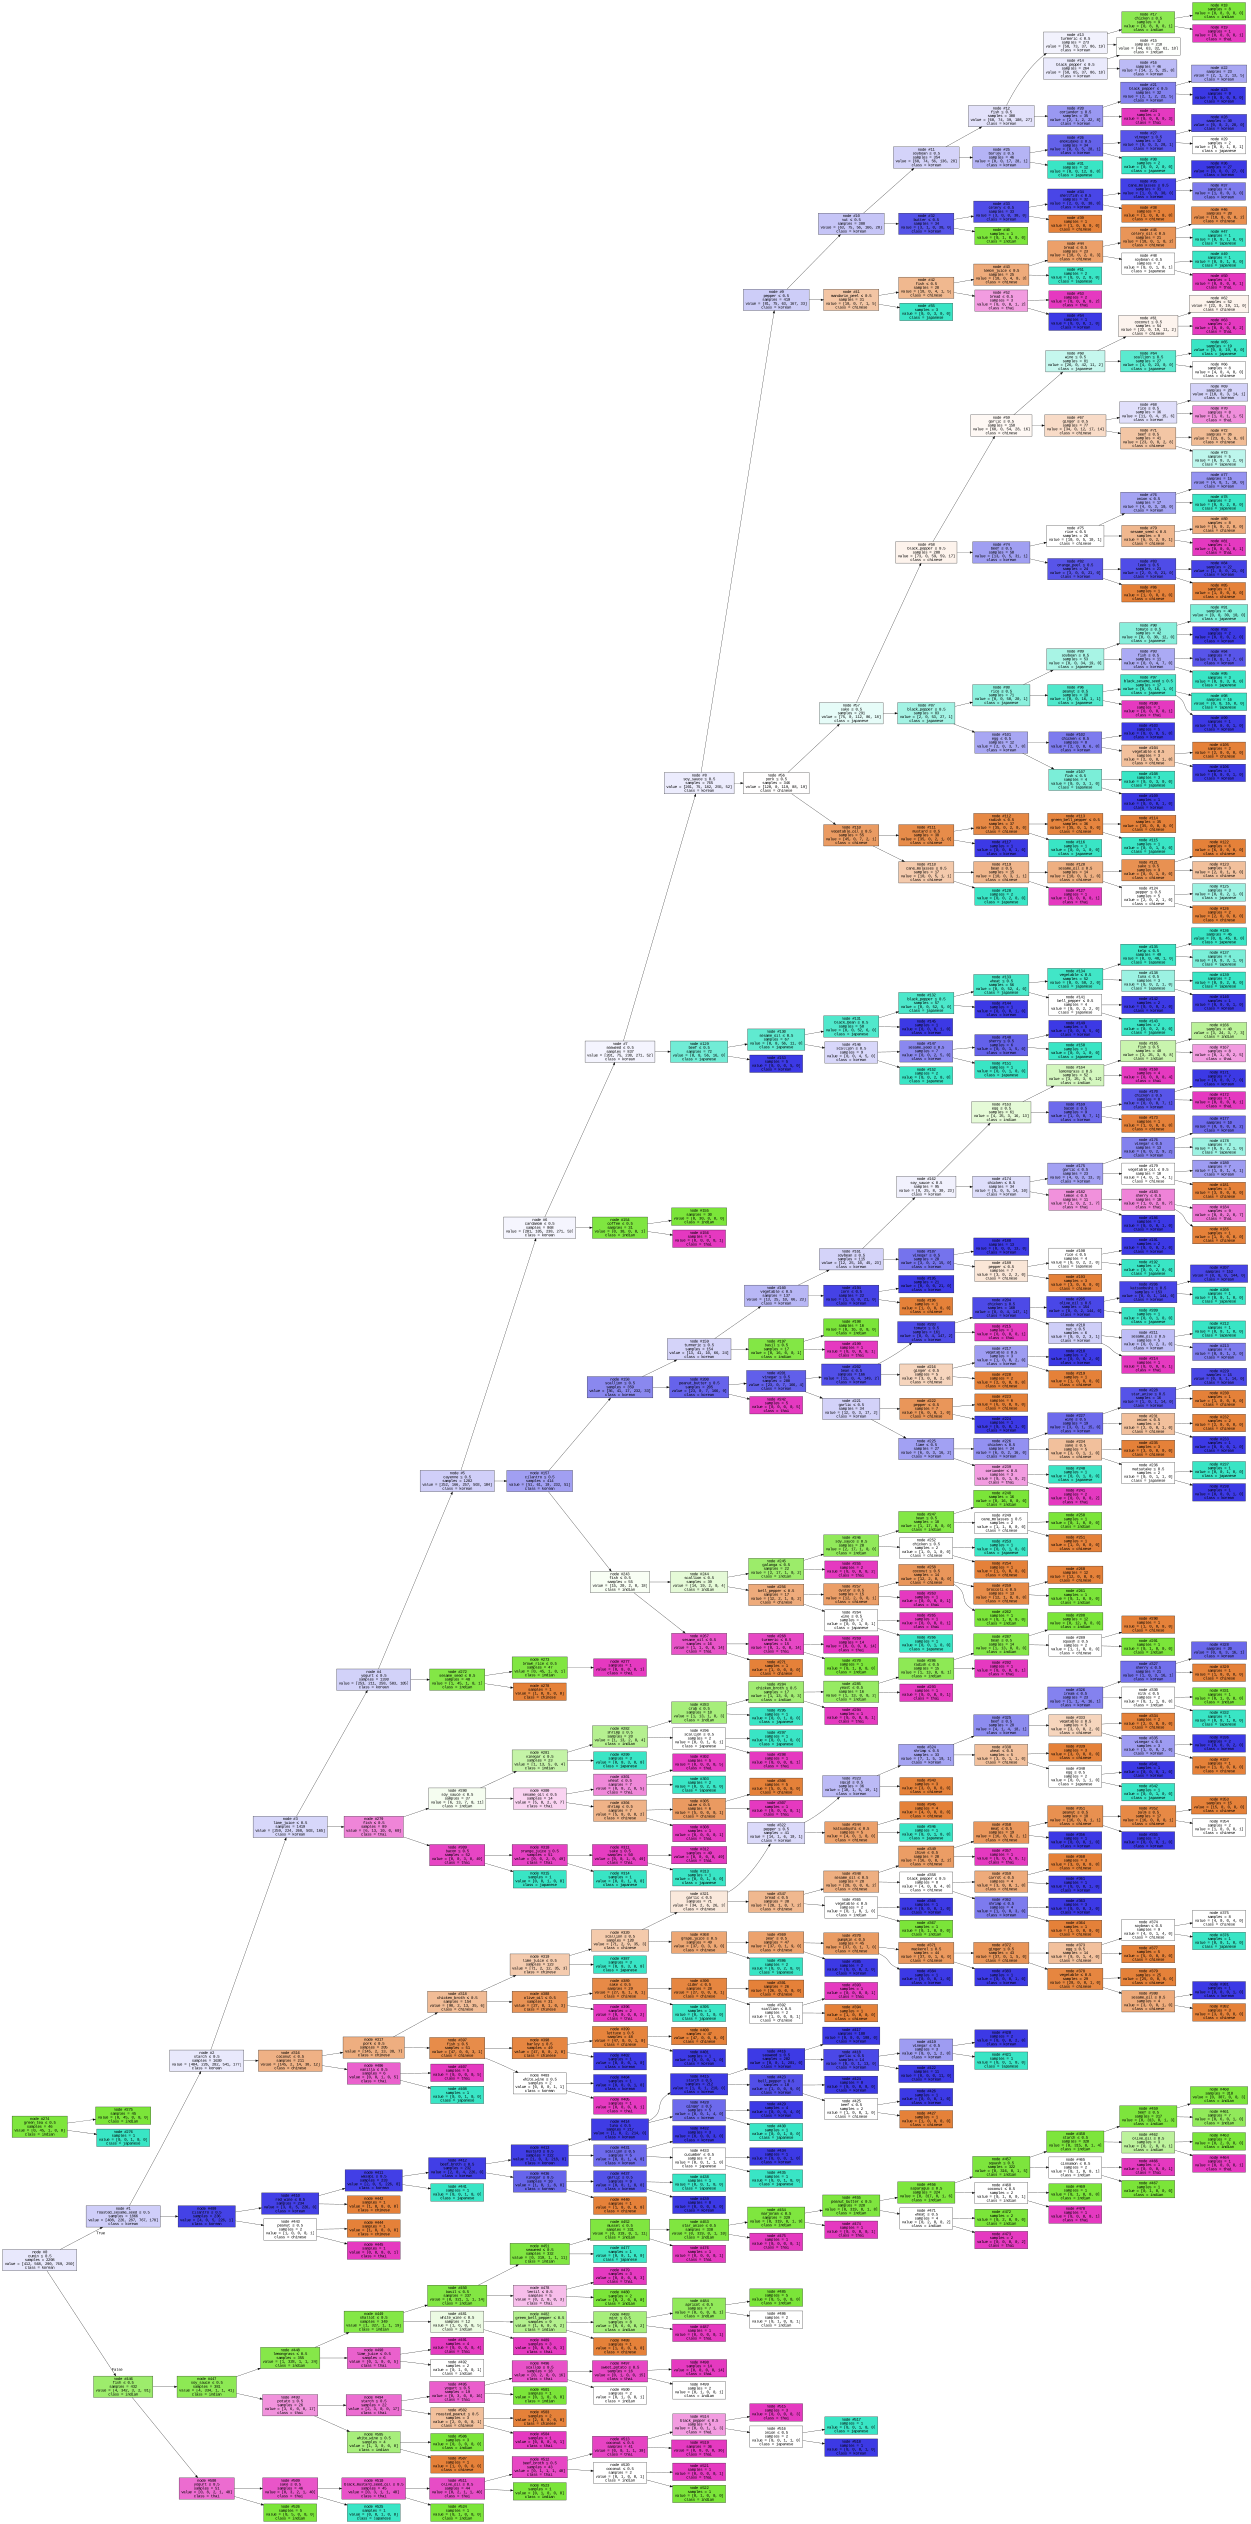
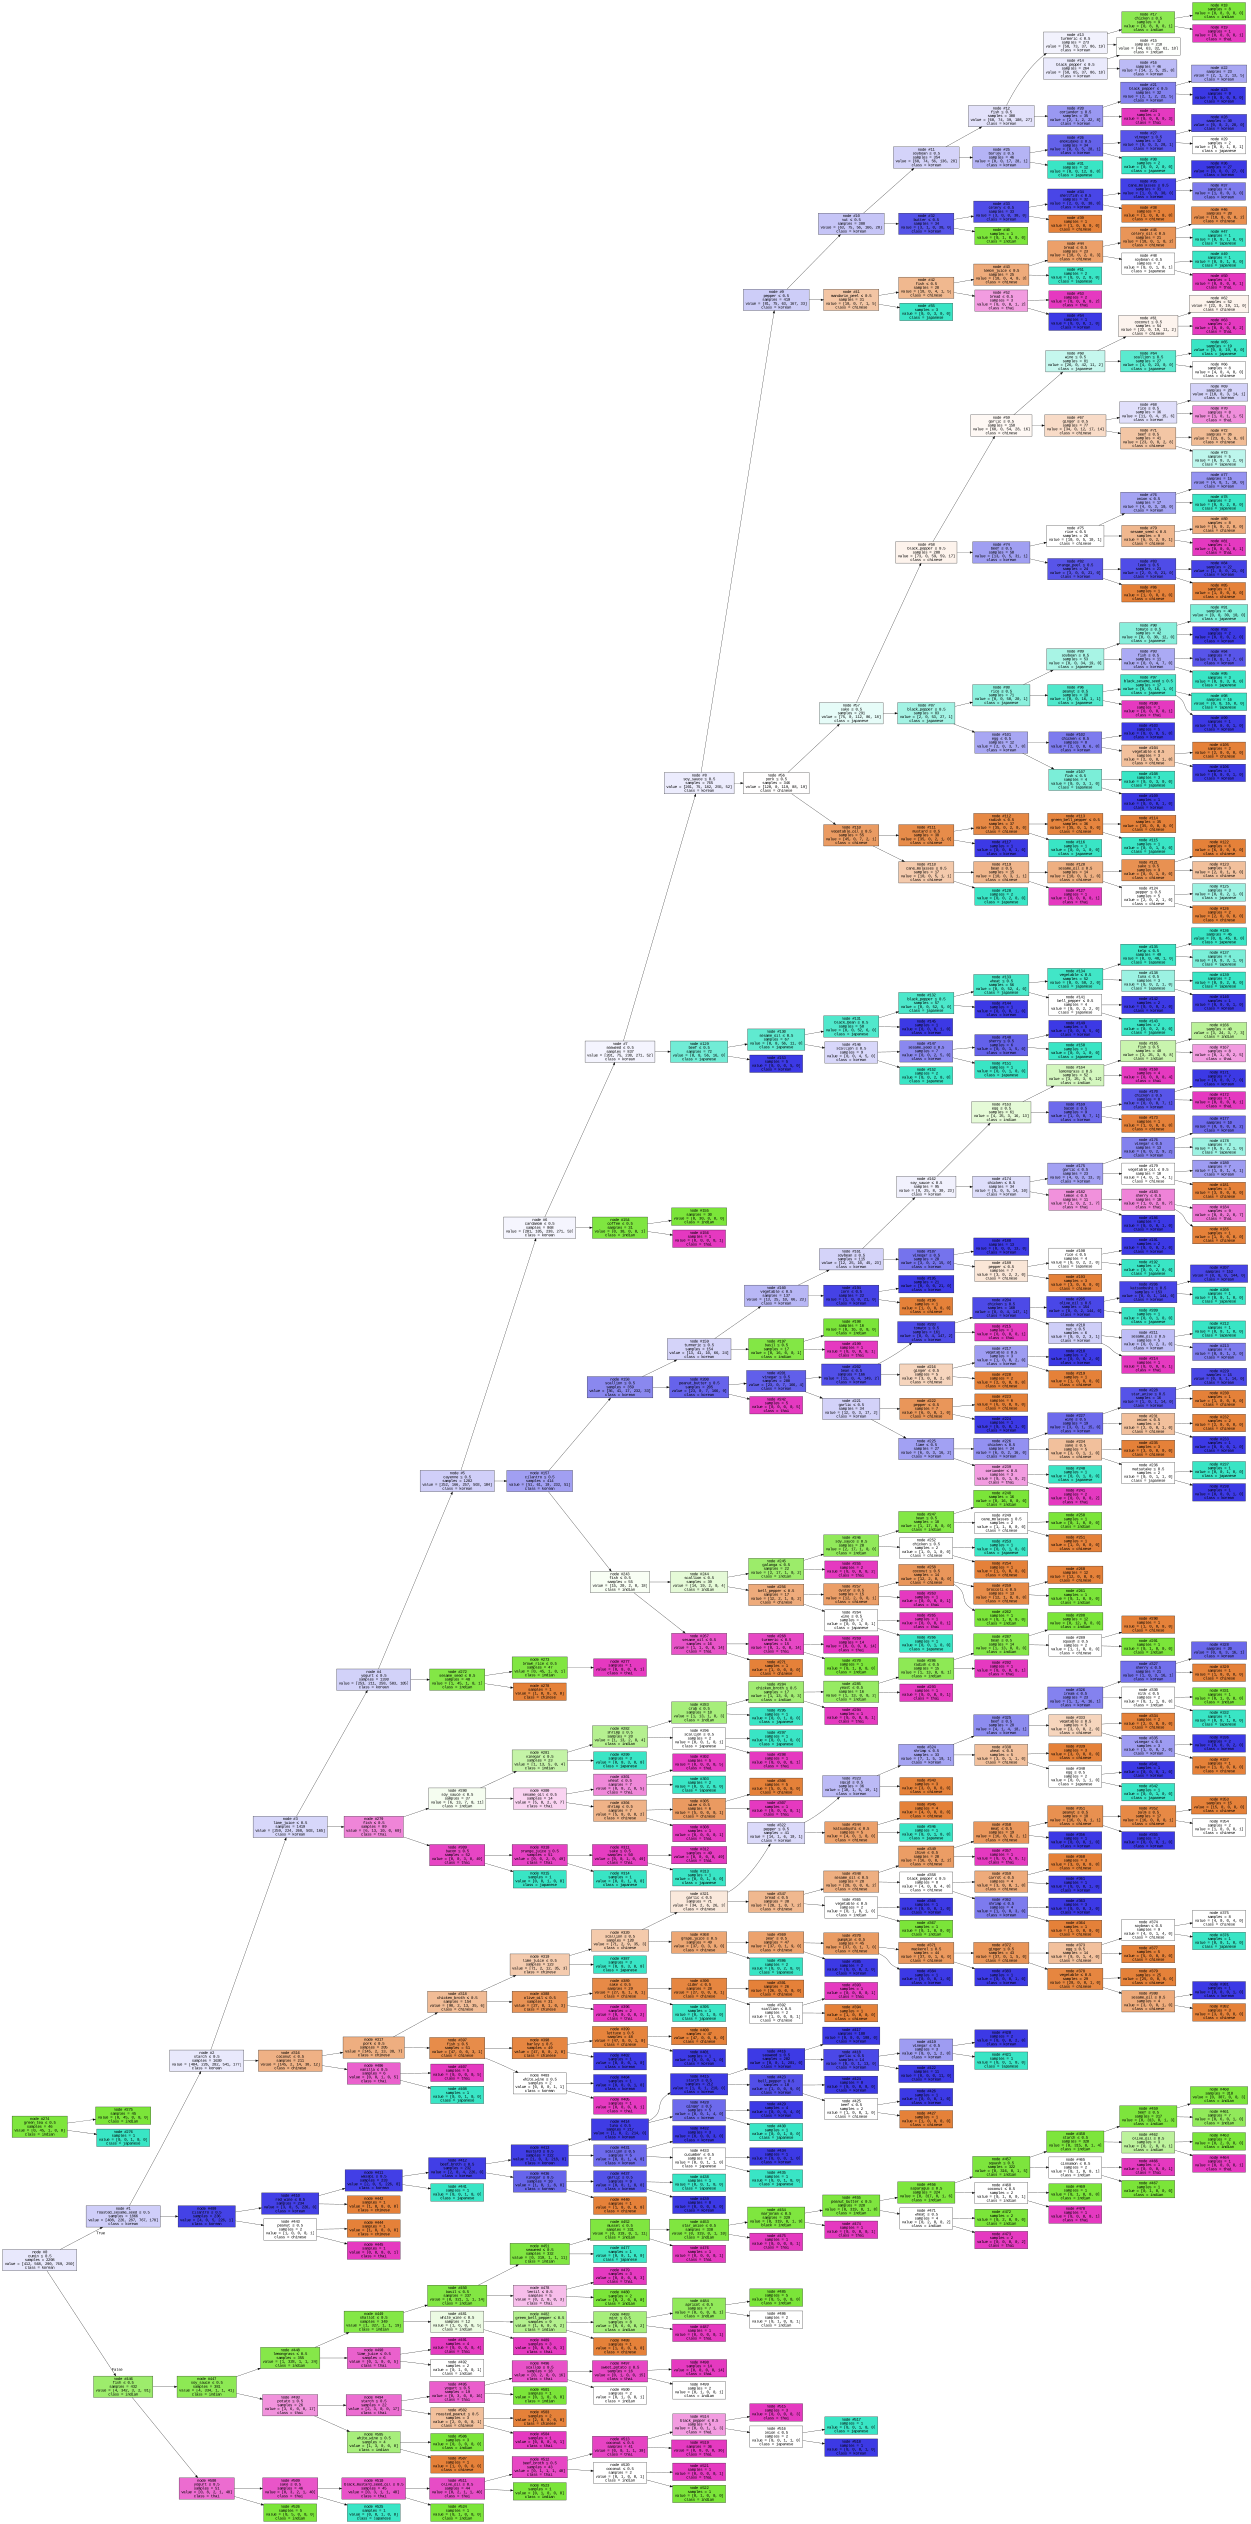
(776, 2225) -> (776, 2225)
